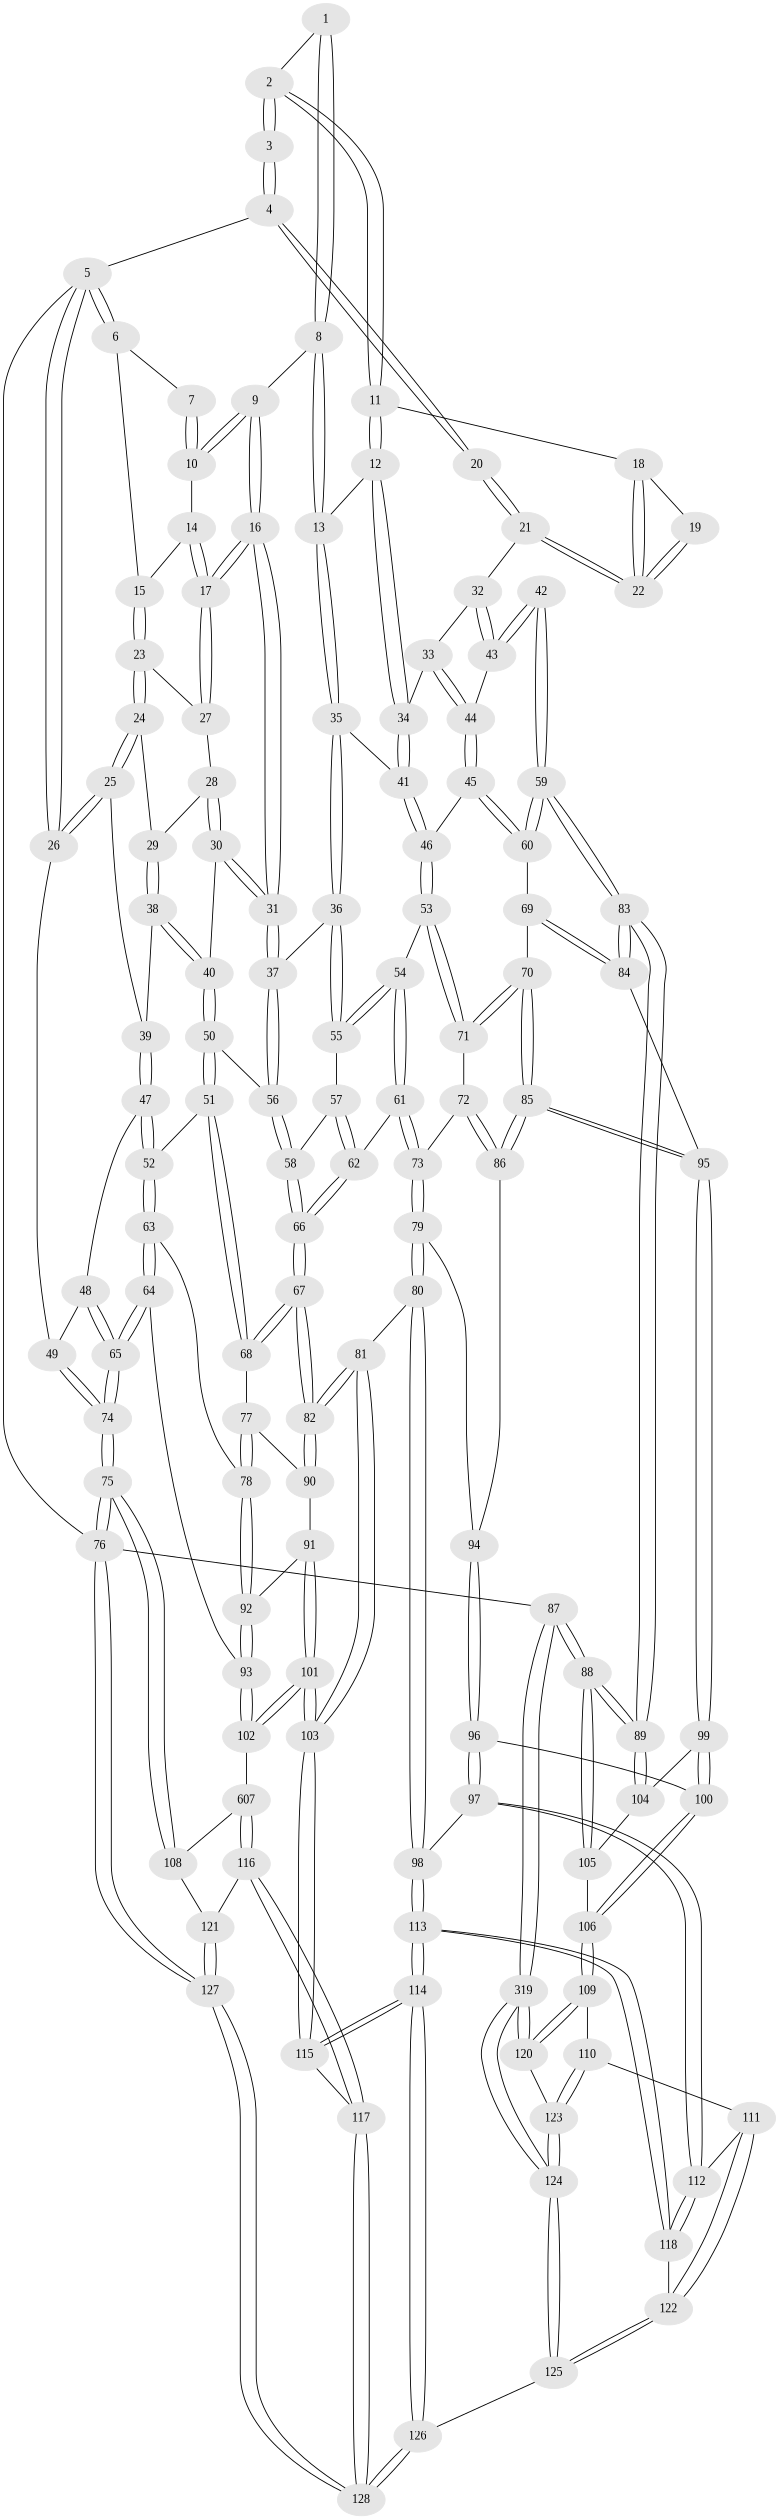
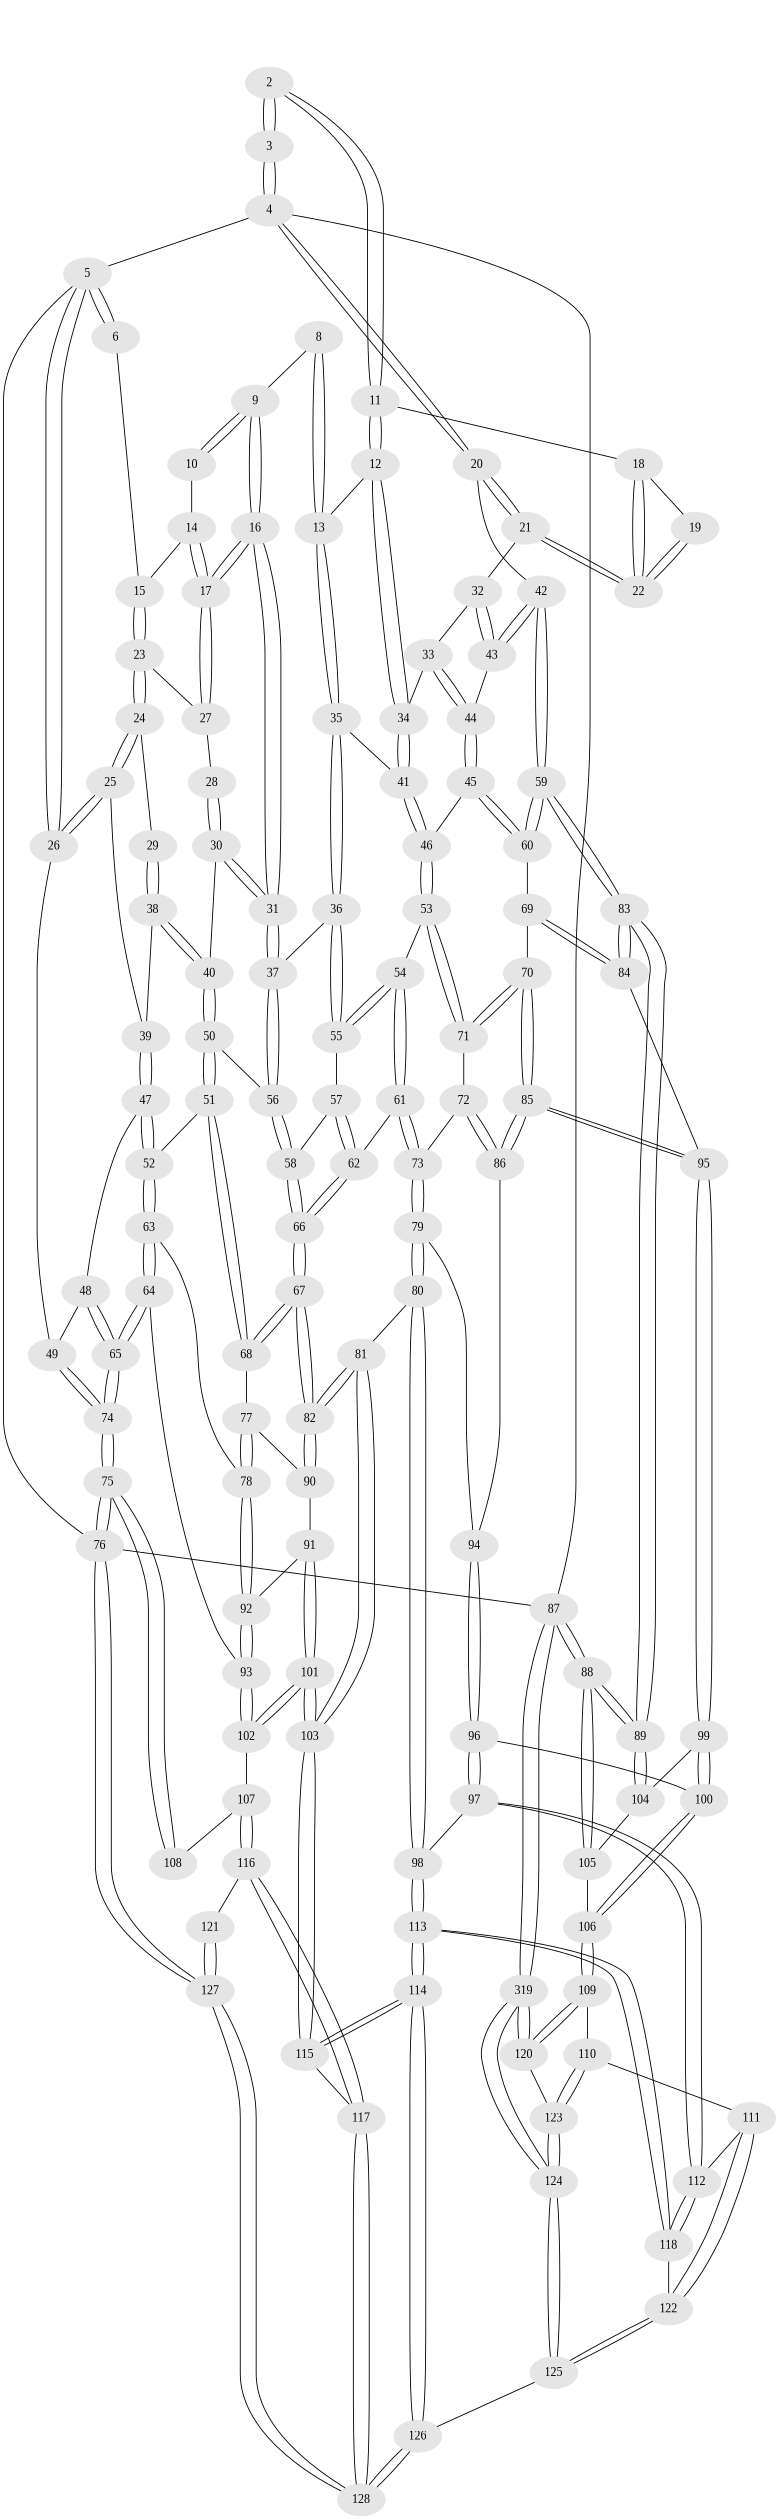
(326, 19) -> none
(192, 401) -> none
none -> (490, 536)
none -> (587, 800)
(182, 814) -> none
(246, 1800) -> (246, 1800)
(192, 1895) -> none
